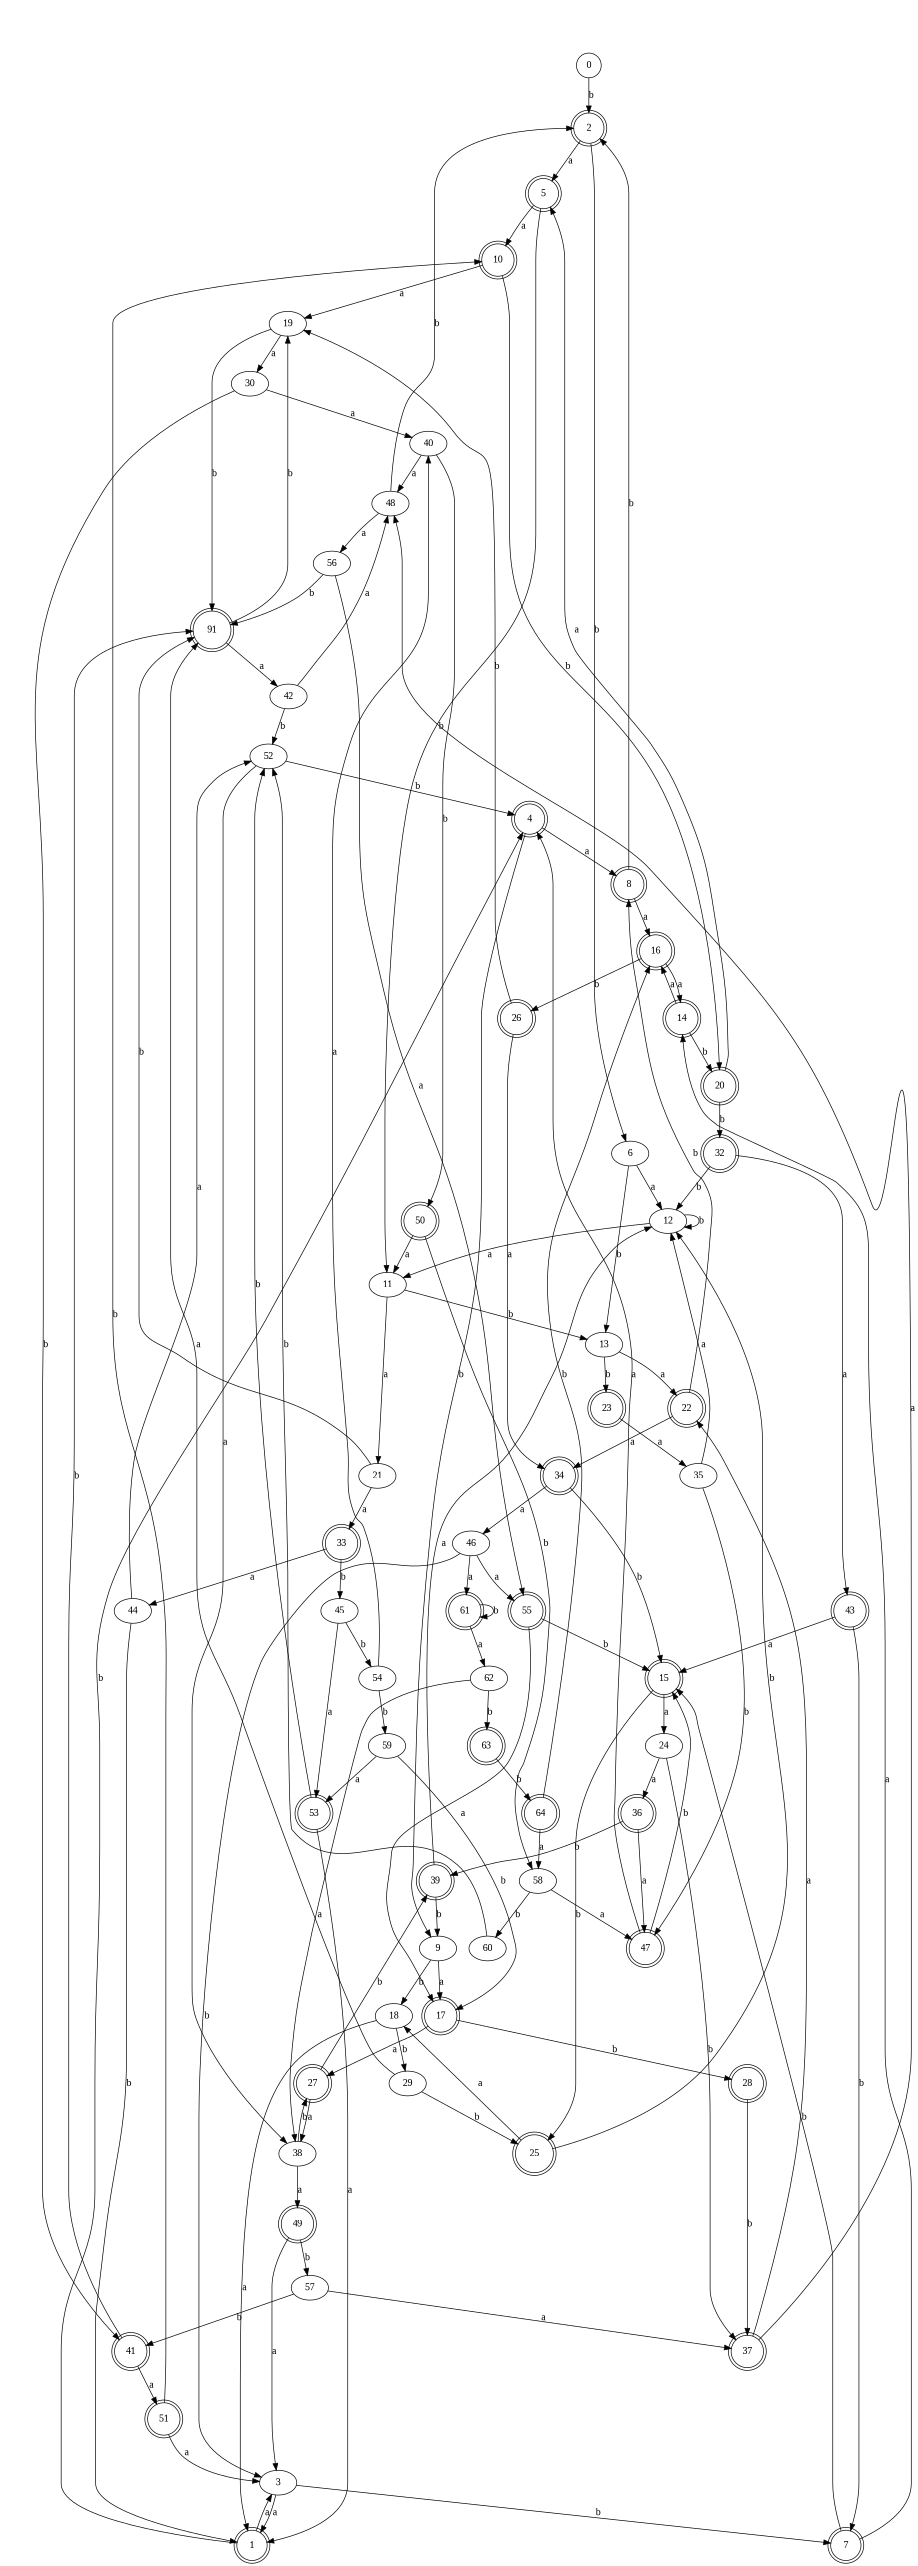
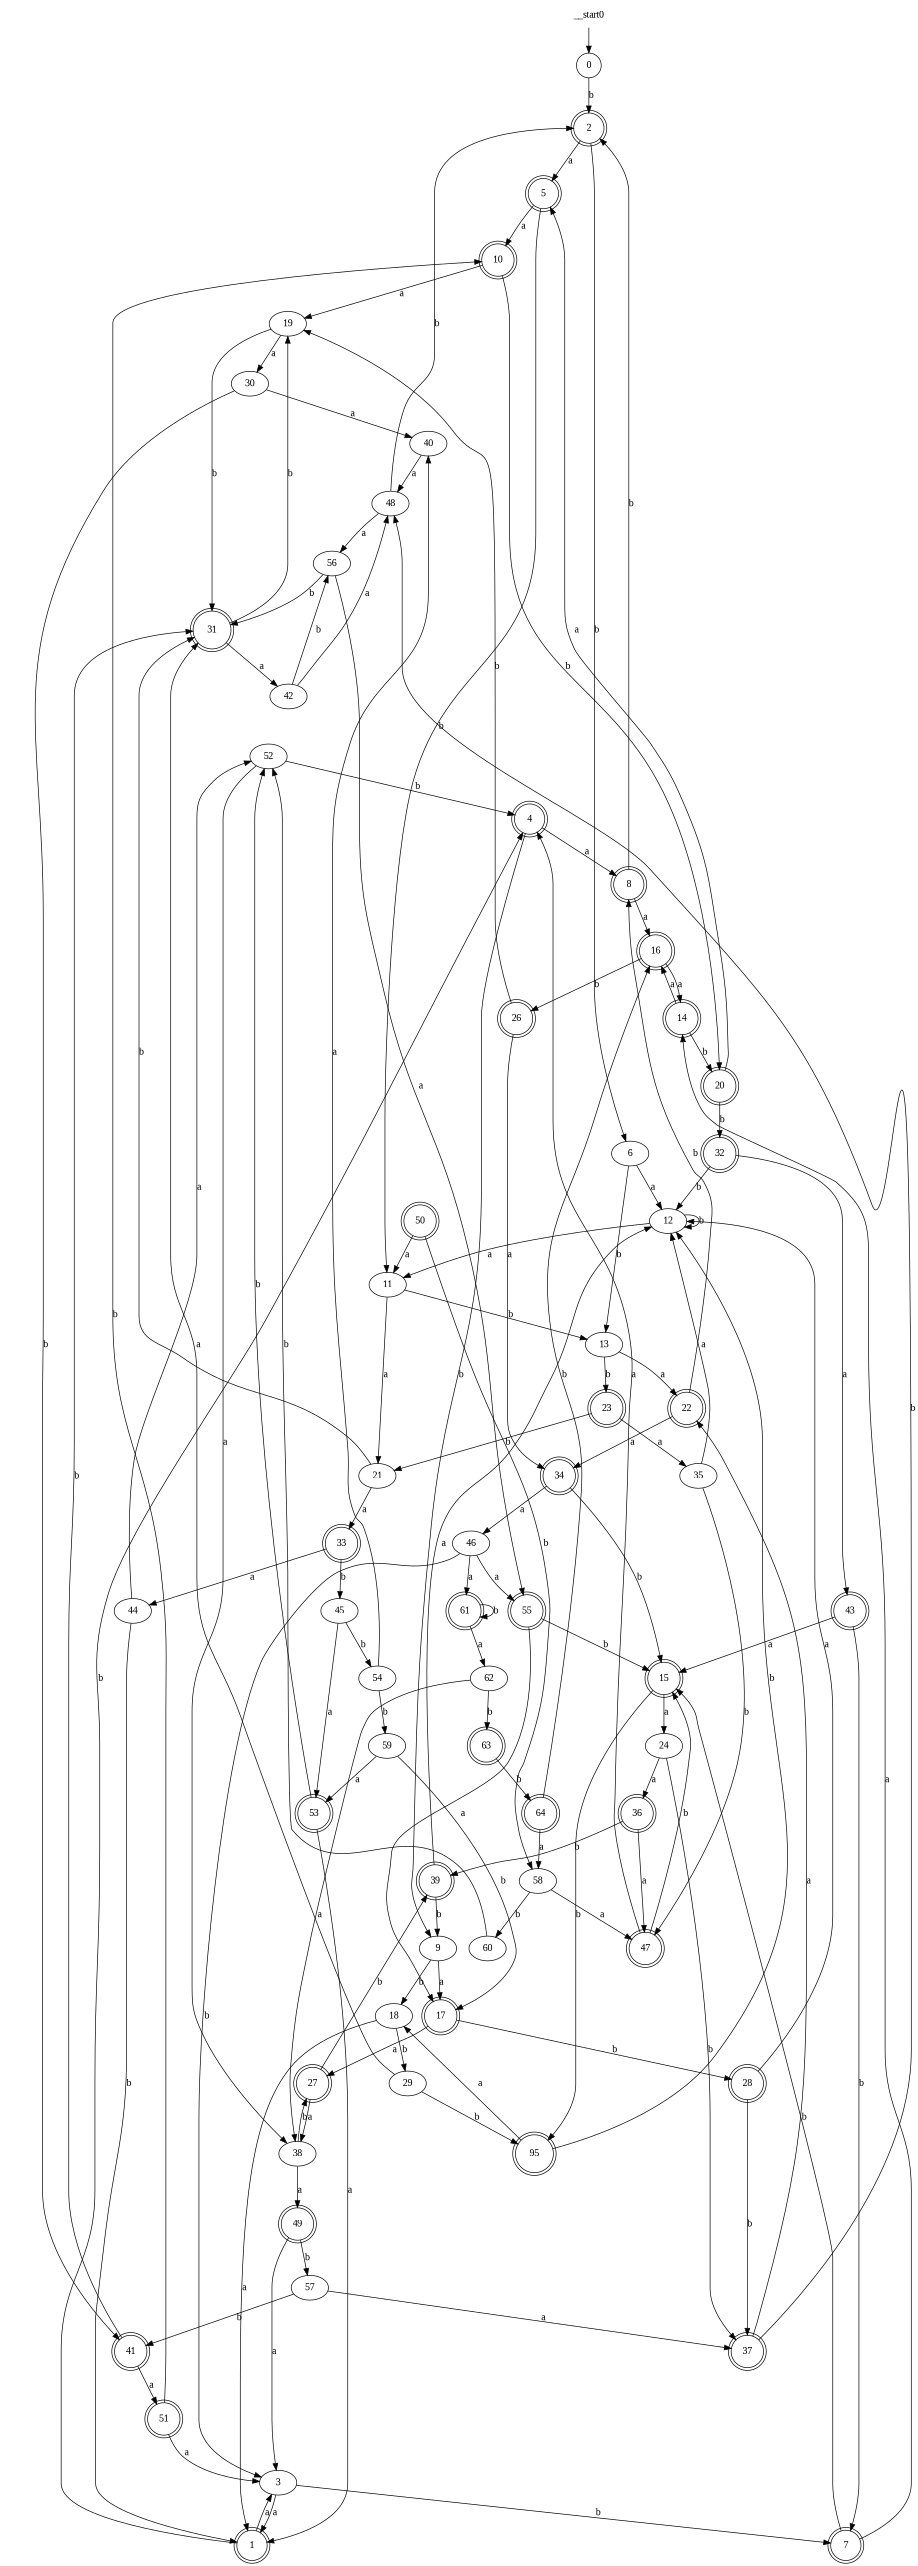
none -> (589, 15)
(212, 630) -> (212, 630)
(280, 723) -> (309, 633)
(443, 826) -> none
(913, 1408) -> (913, 1408)
none -> (491, 1442)
none -> (817, 1614)
(534, 2154) -> (534, 2154)
